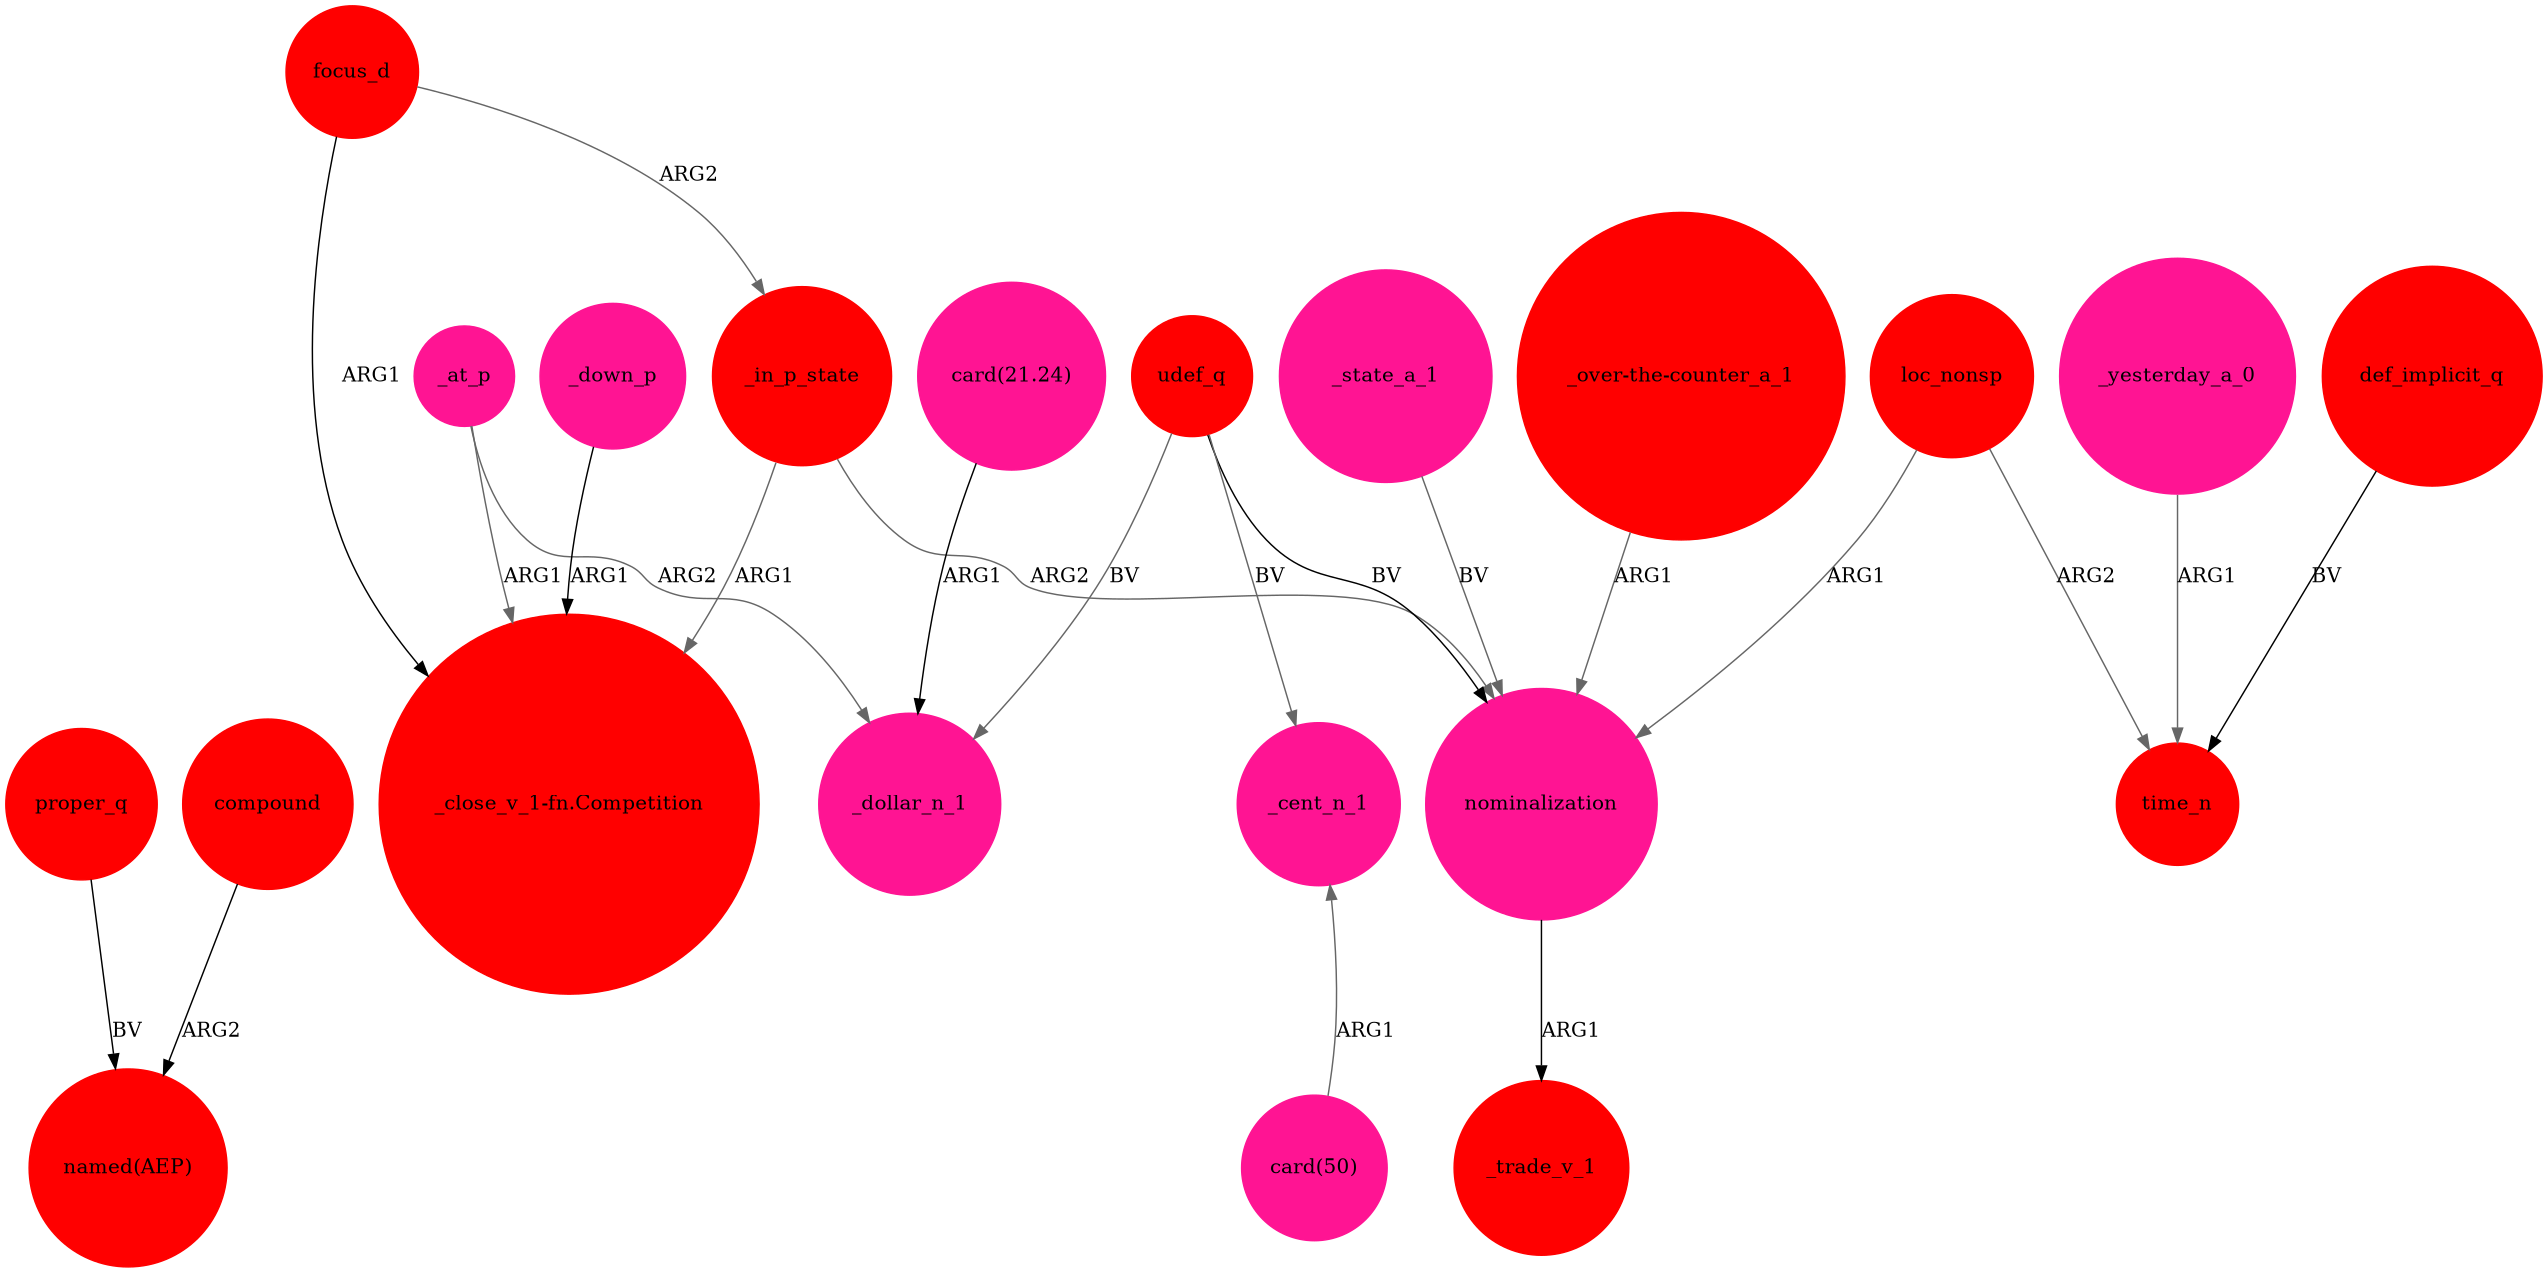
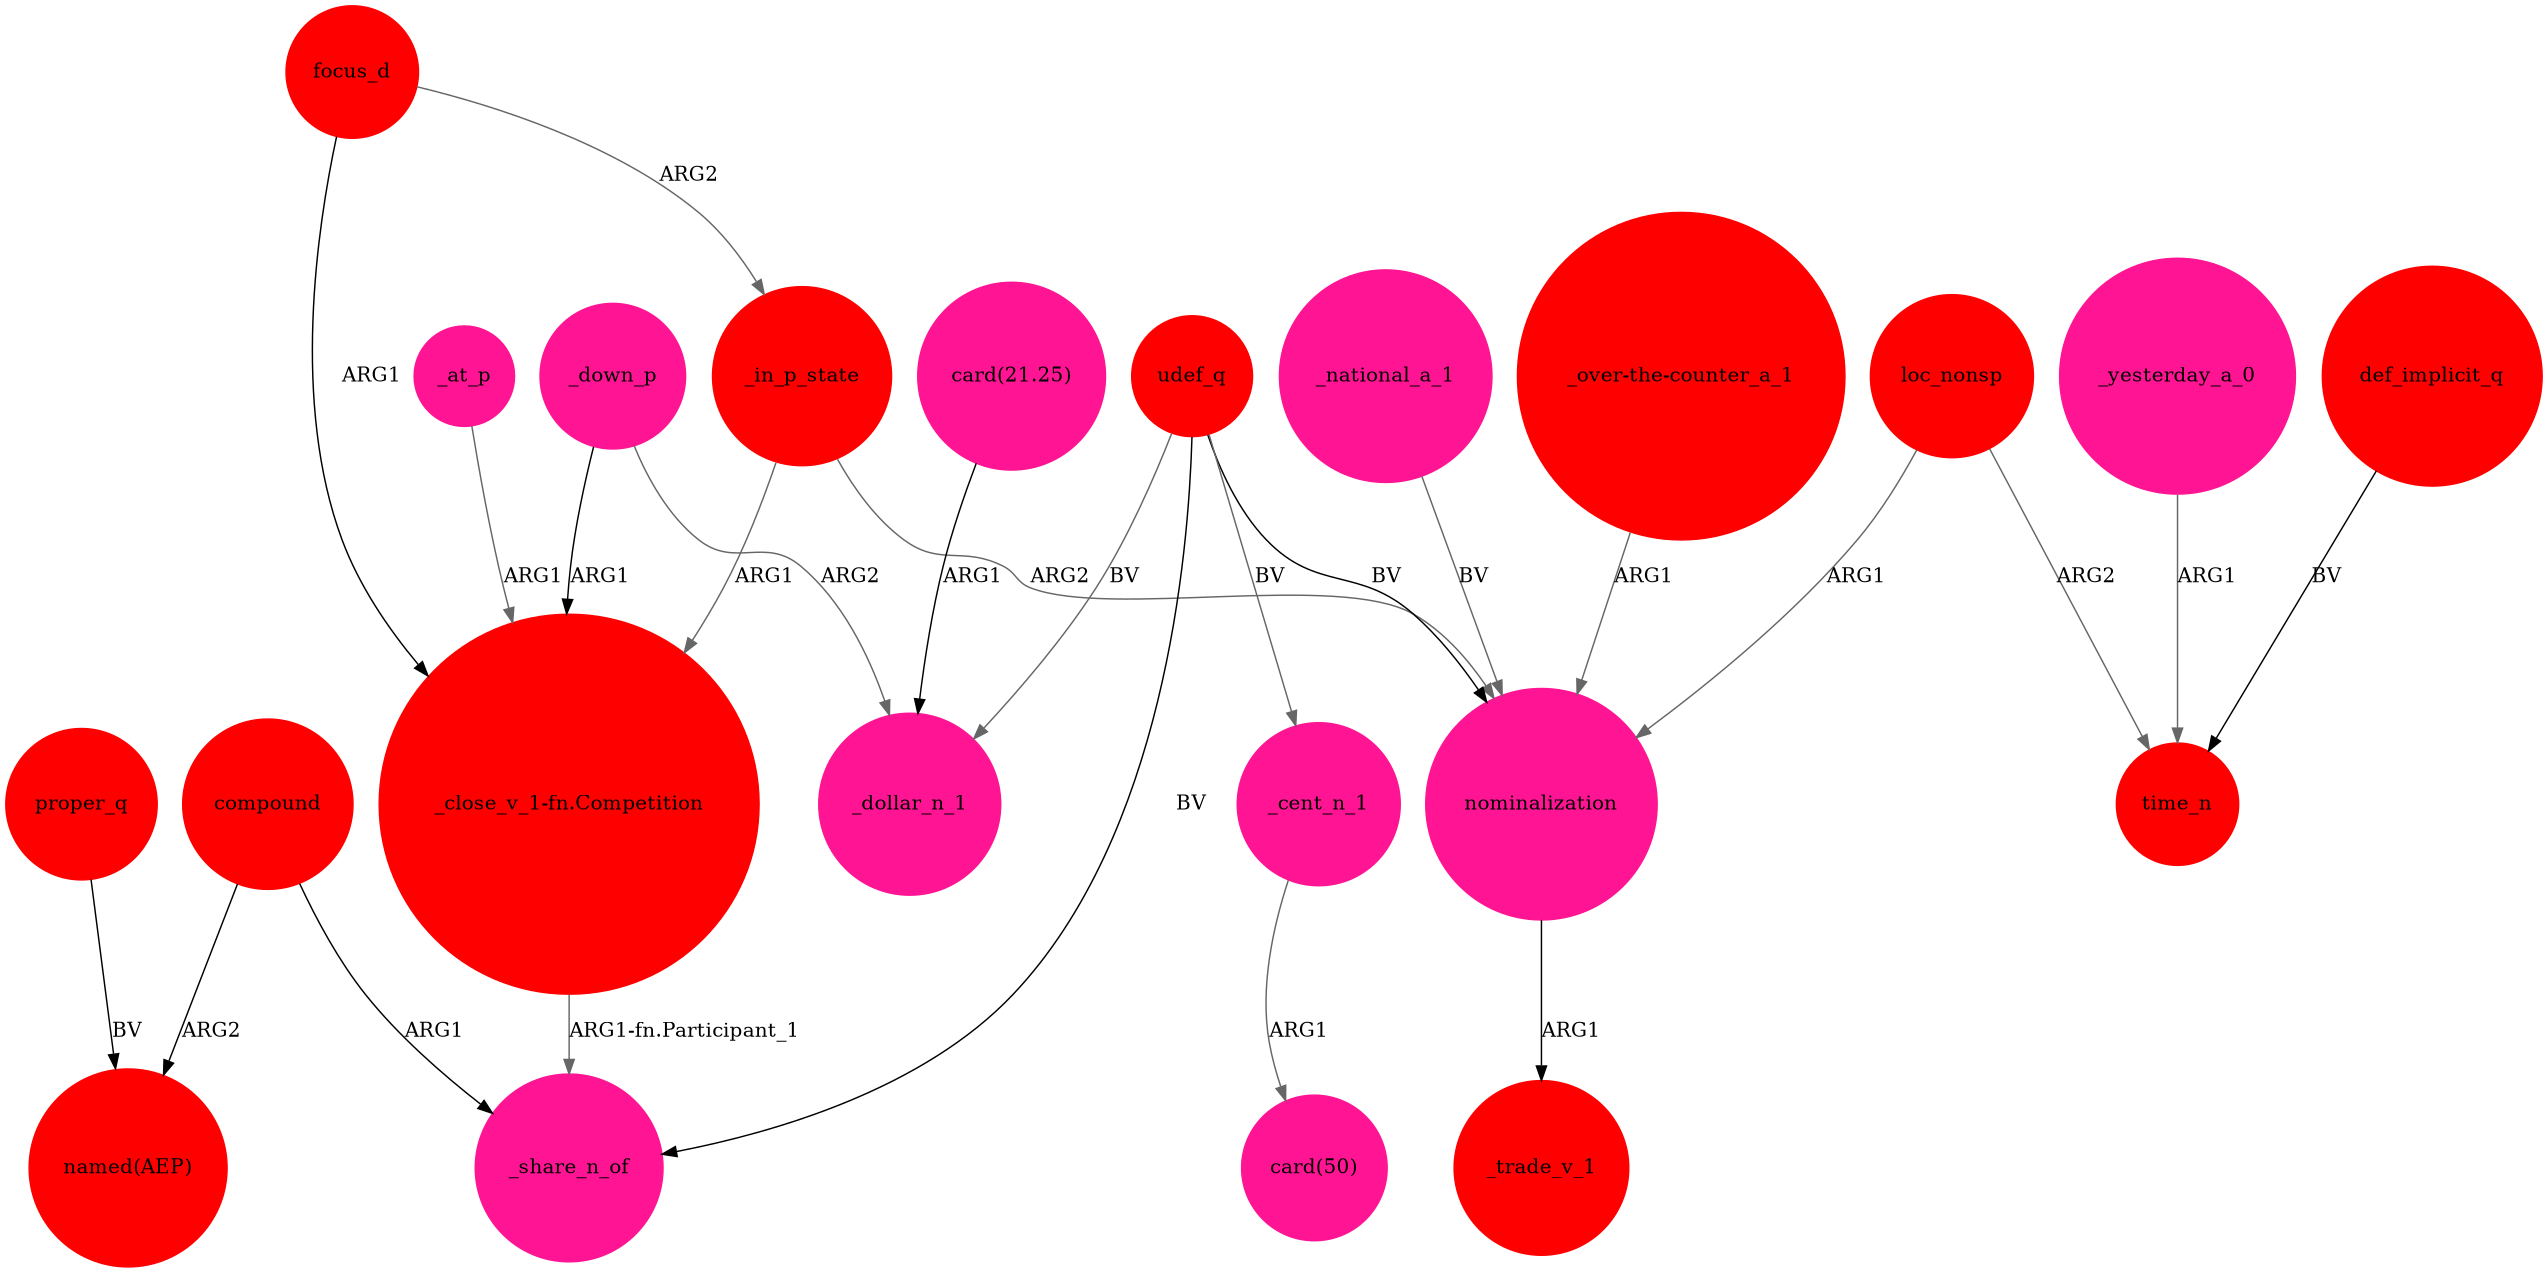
(1012, 376) -> (1012, 376)
(1386, 376) -> (1386, 376)
(649, 582) -> (773, 553)
(1337, 998) -> (1267, 983)
none -> (569, 1168)
